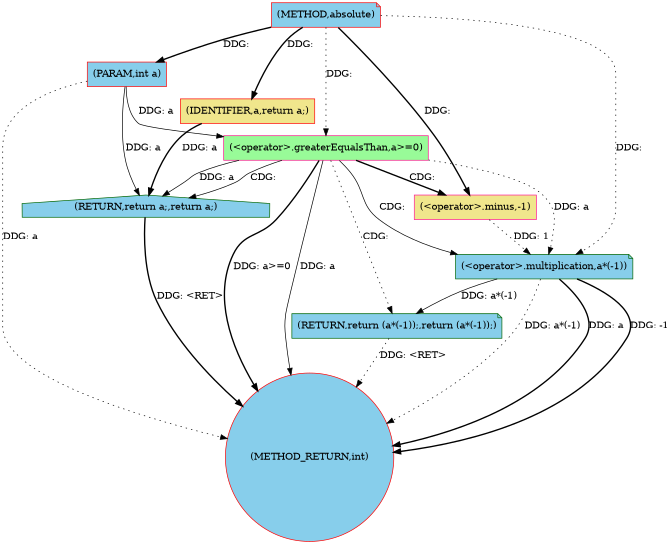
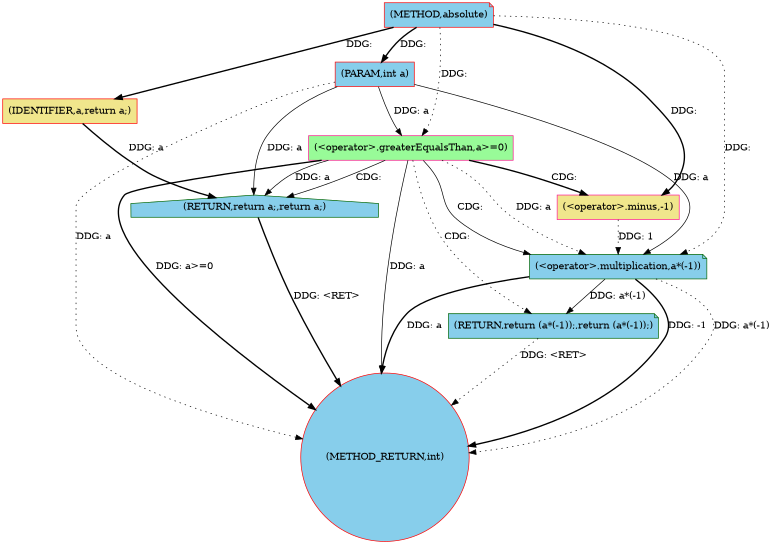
none -> (592, 139)
